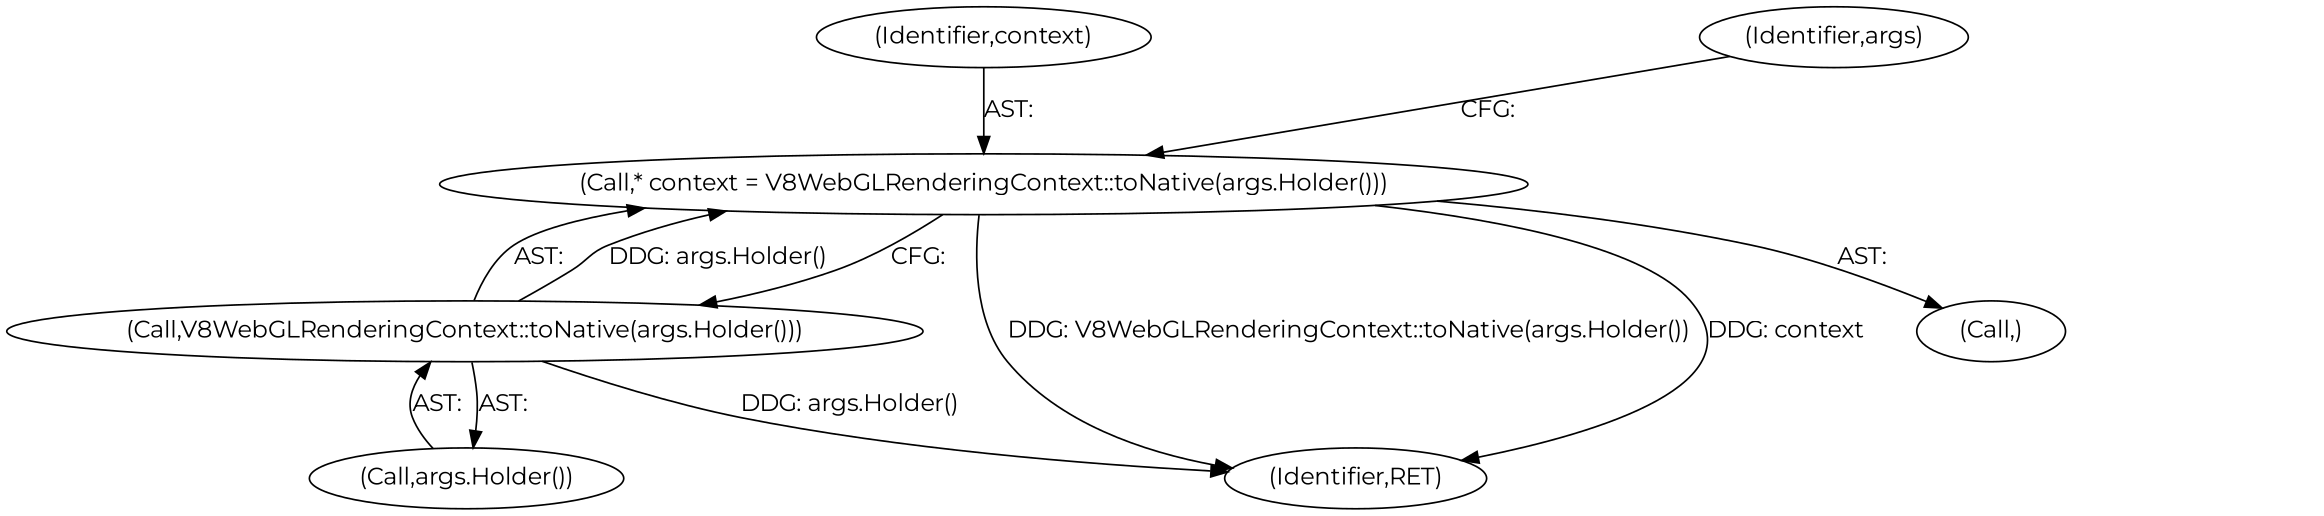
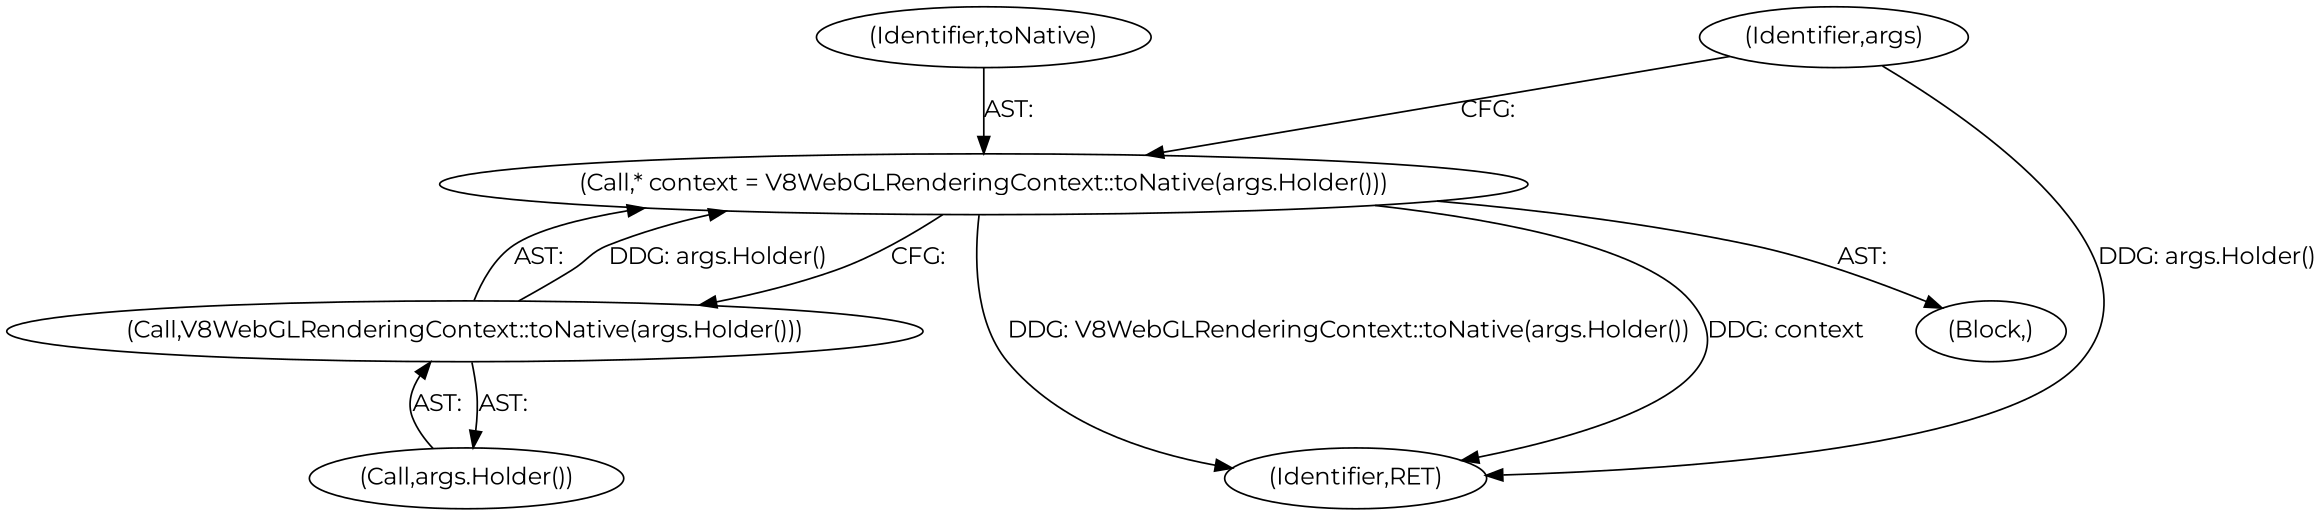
(984, 37) -> (984, 37)
(1991, 331) -> (1991, 331)
(872, 439) -> (1996, 411)
